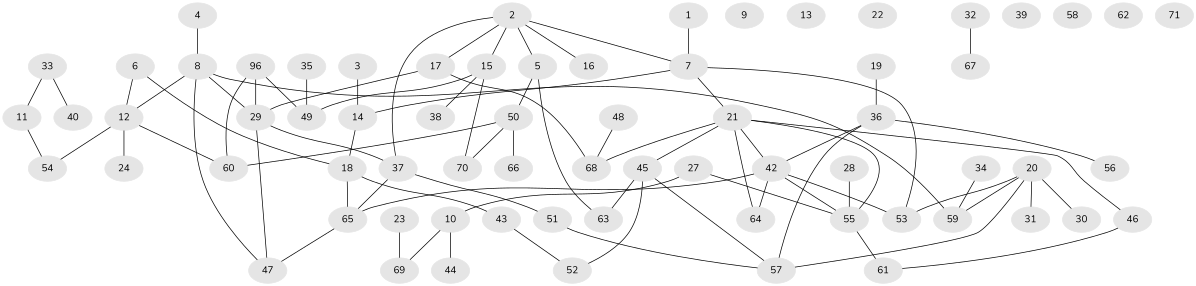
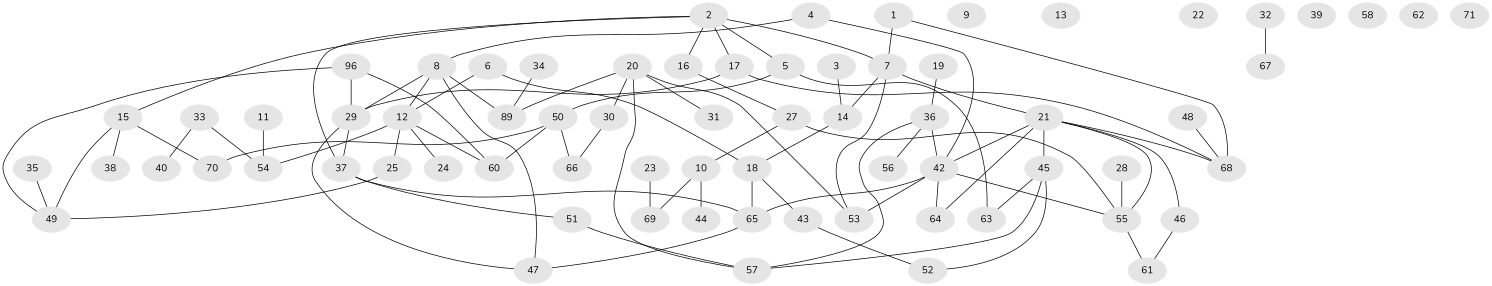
none -> (951, 49)
none -> (1089, 68)
(35, 92) -> (231, 143)
none -> (737, 92)
none -> (591, 143)
none -> (392, 169)
(953, 220) -> (507, 118)
